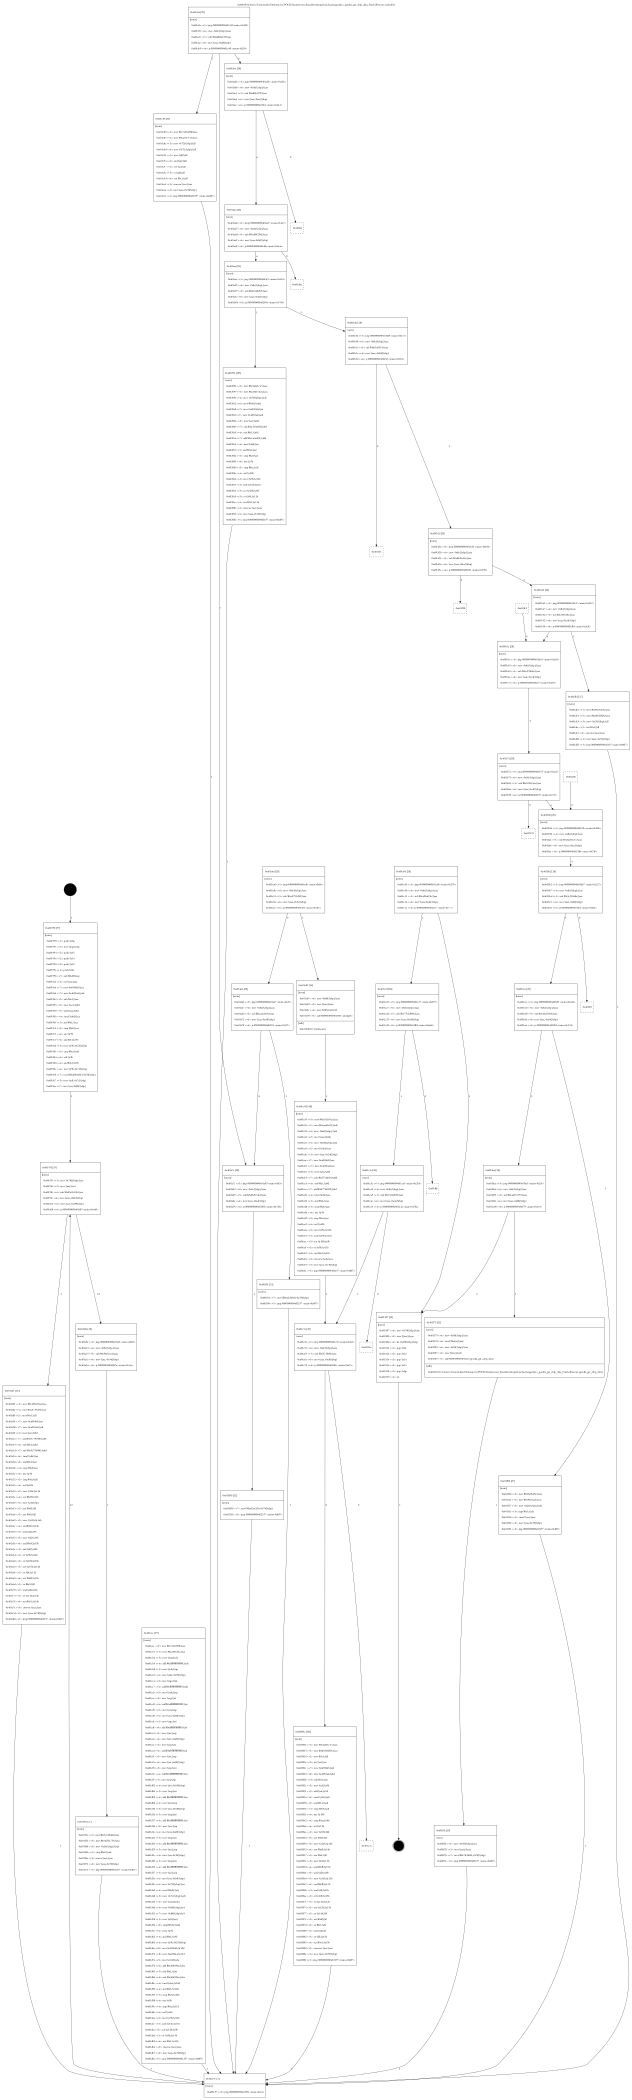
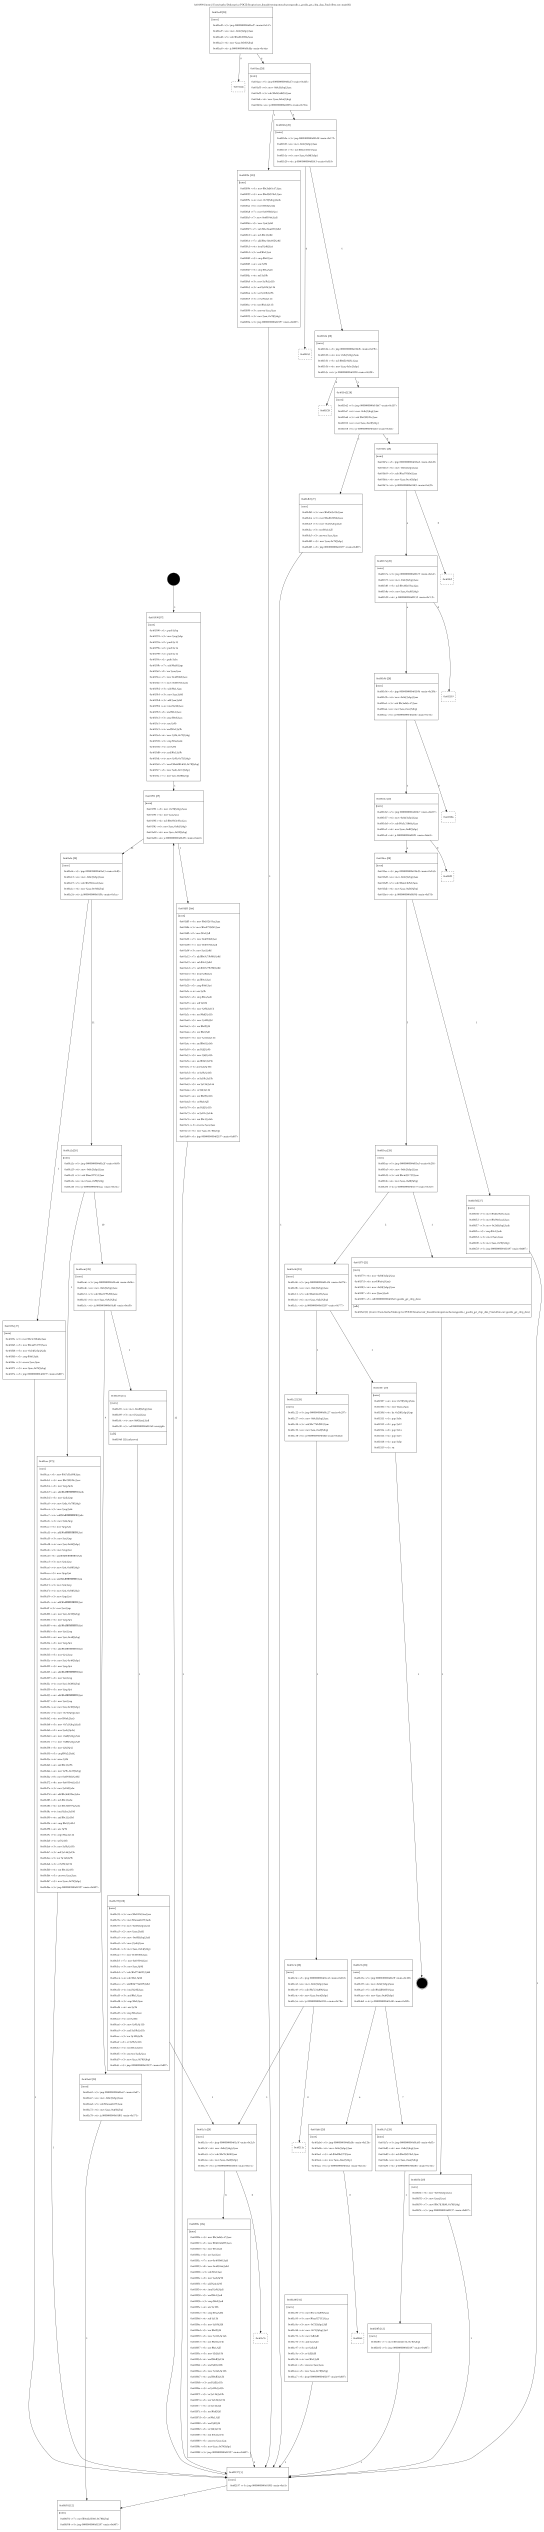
(205, 83) -> none
(256, 156) -> none
(524, 626) -> (430, 531)
(571, 795) -> (431, 765)
(258, 1097) -> none
none -> (92, 1169)
(433, 1189) -> none
(478, 1276) -> (362, 1227)
(283, 1694) -> (175, 2497)
